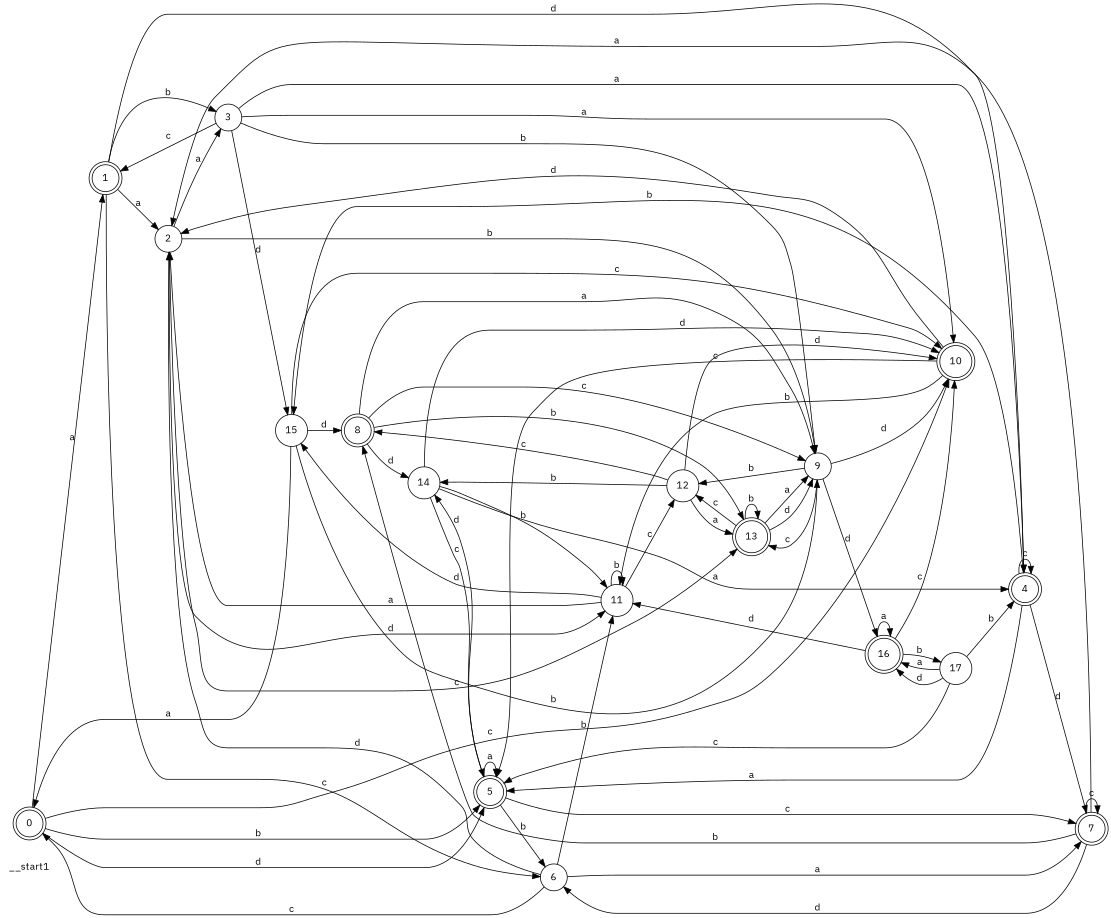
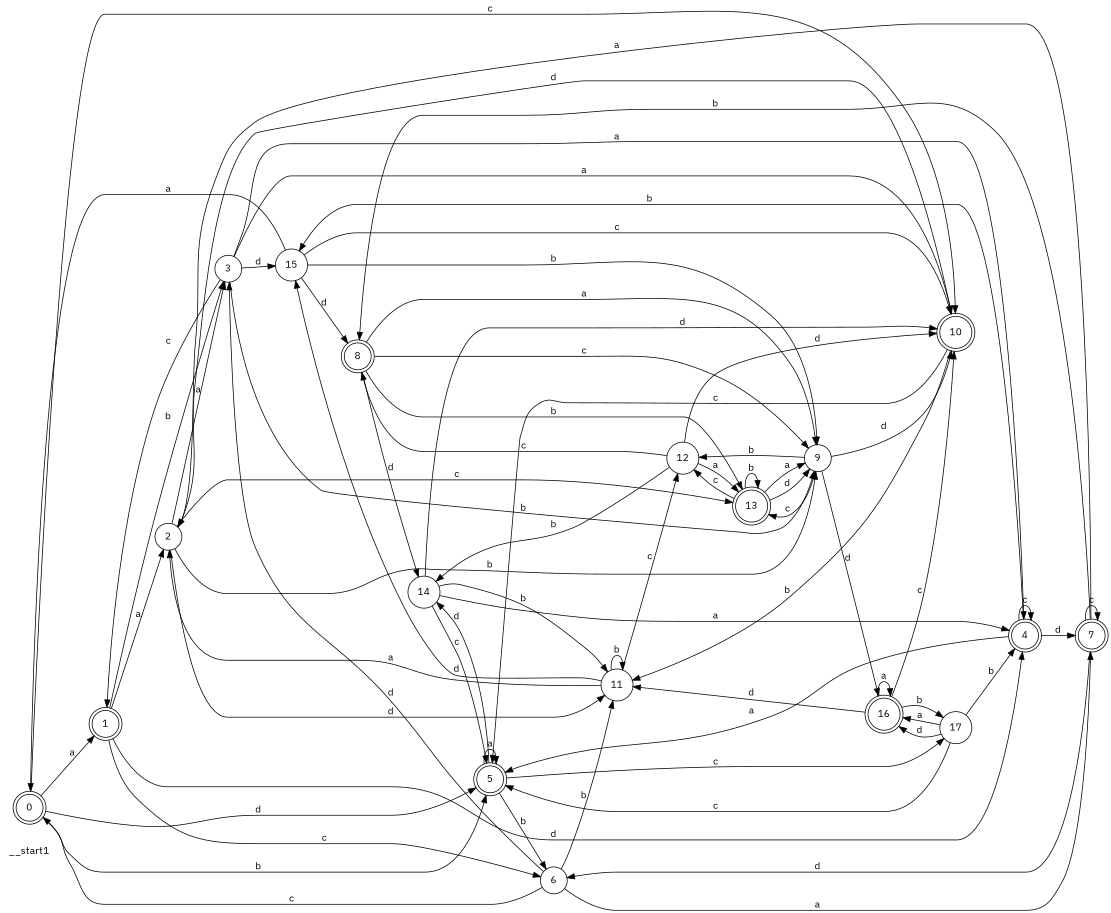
(193, 693) -> (304, 620)
(786, 814) -> (725, 767)
